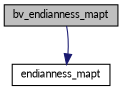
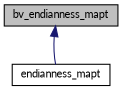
(68, 40) -> (54, 51)
